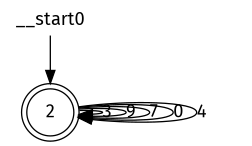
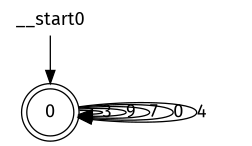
(50, 112) -> (50, 112)
